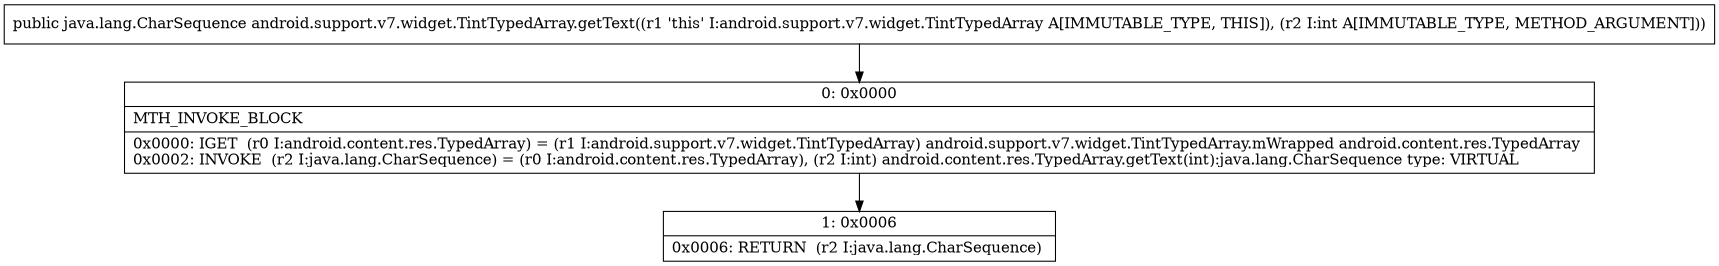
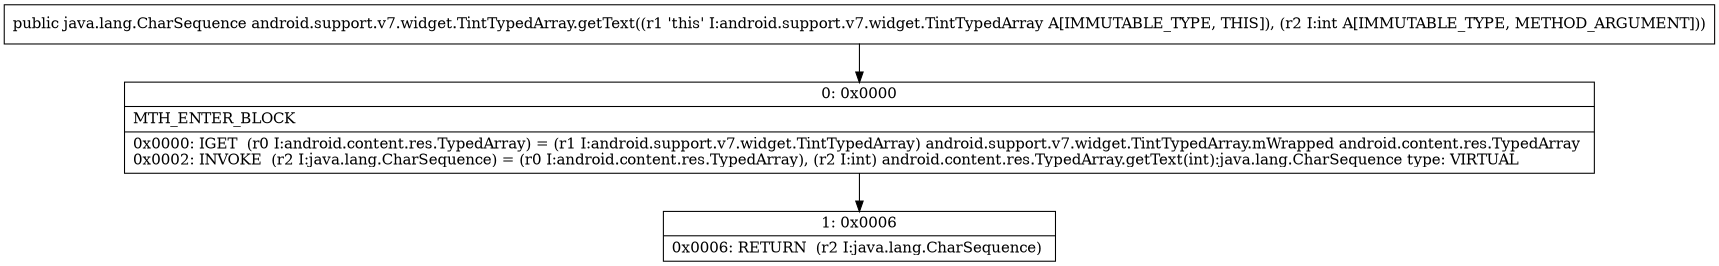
(218, 119) -> (215, 119)
